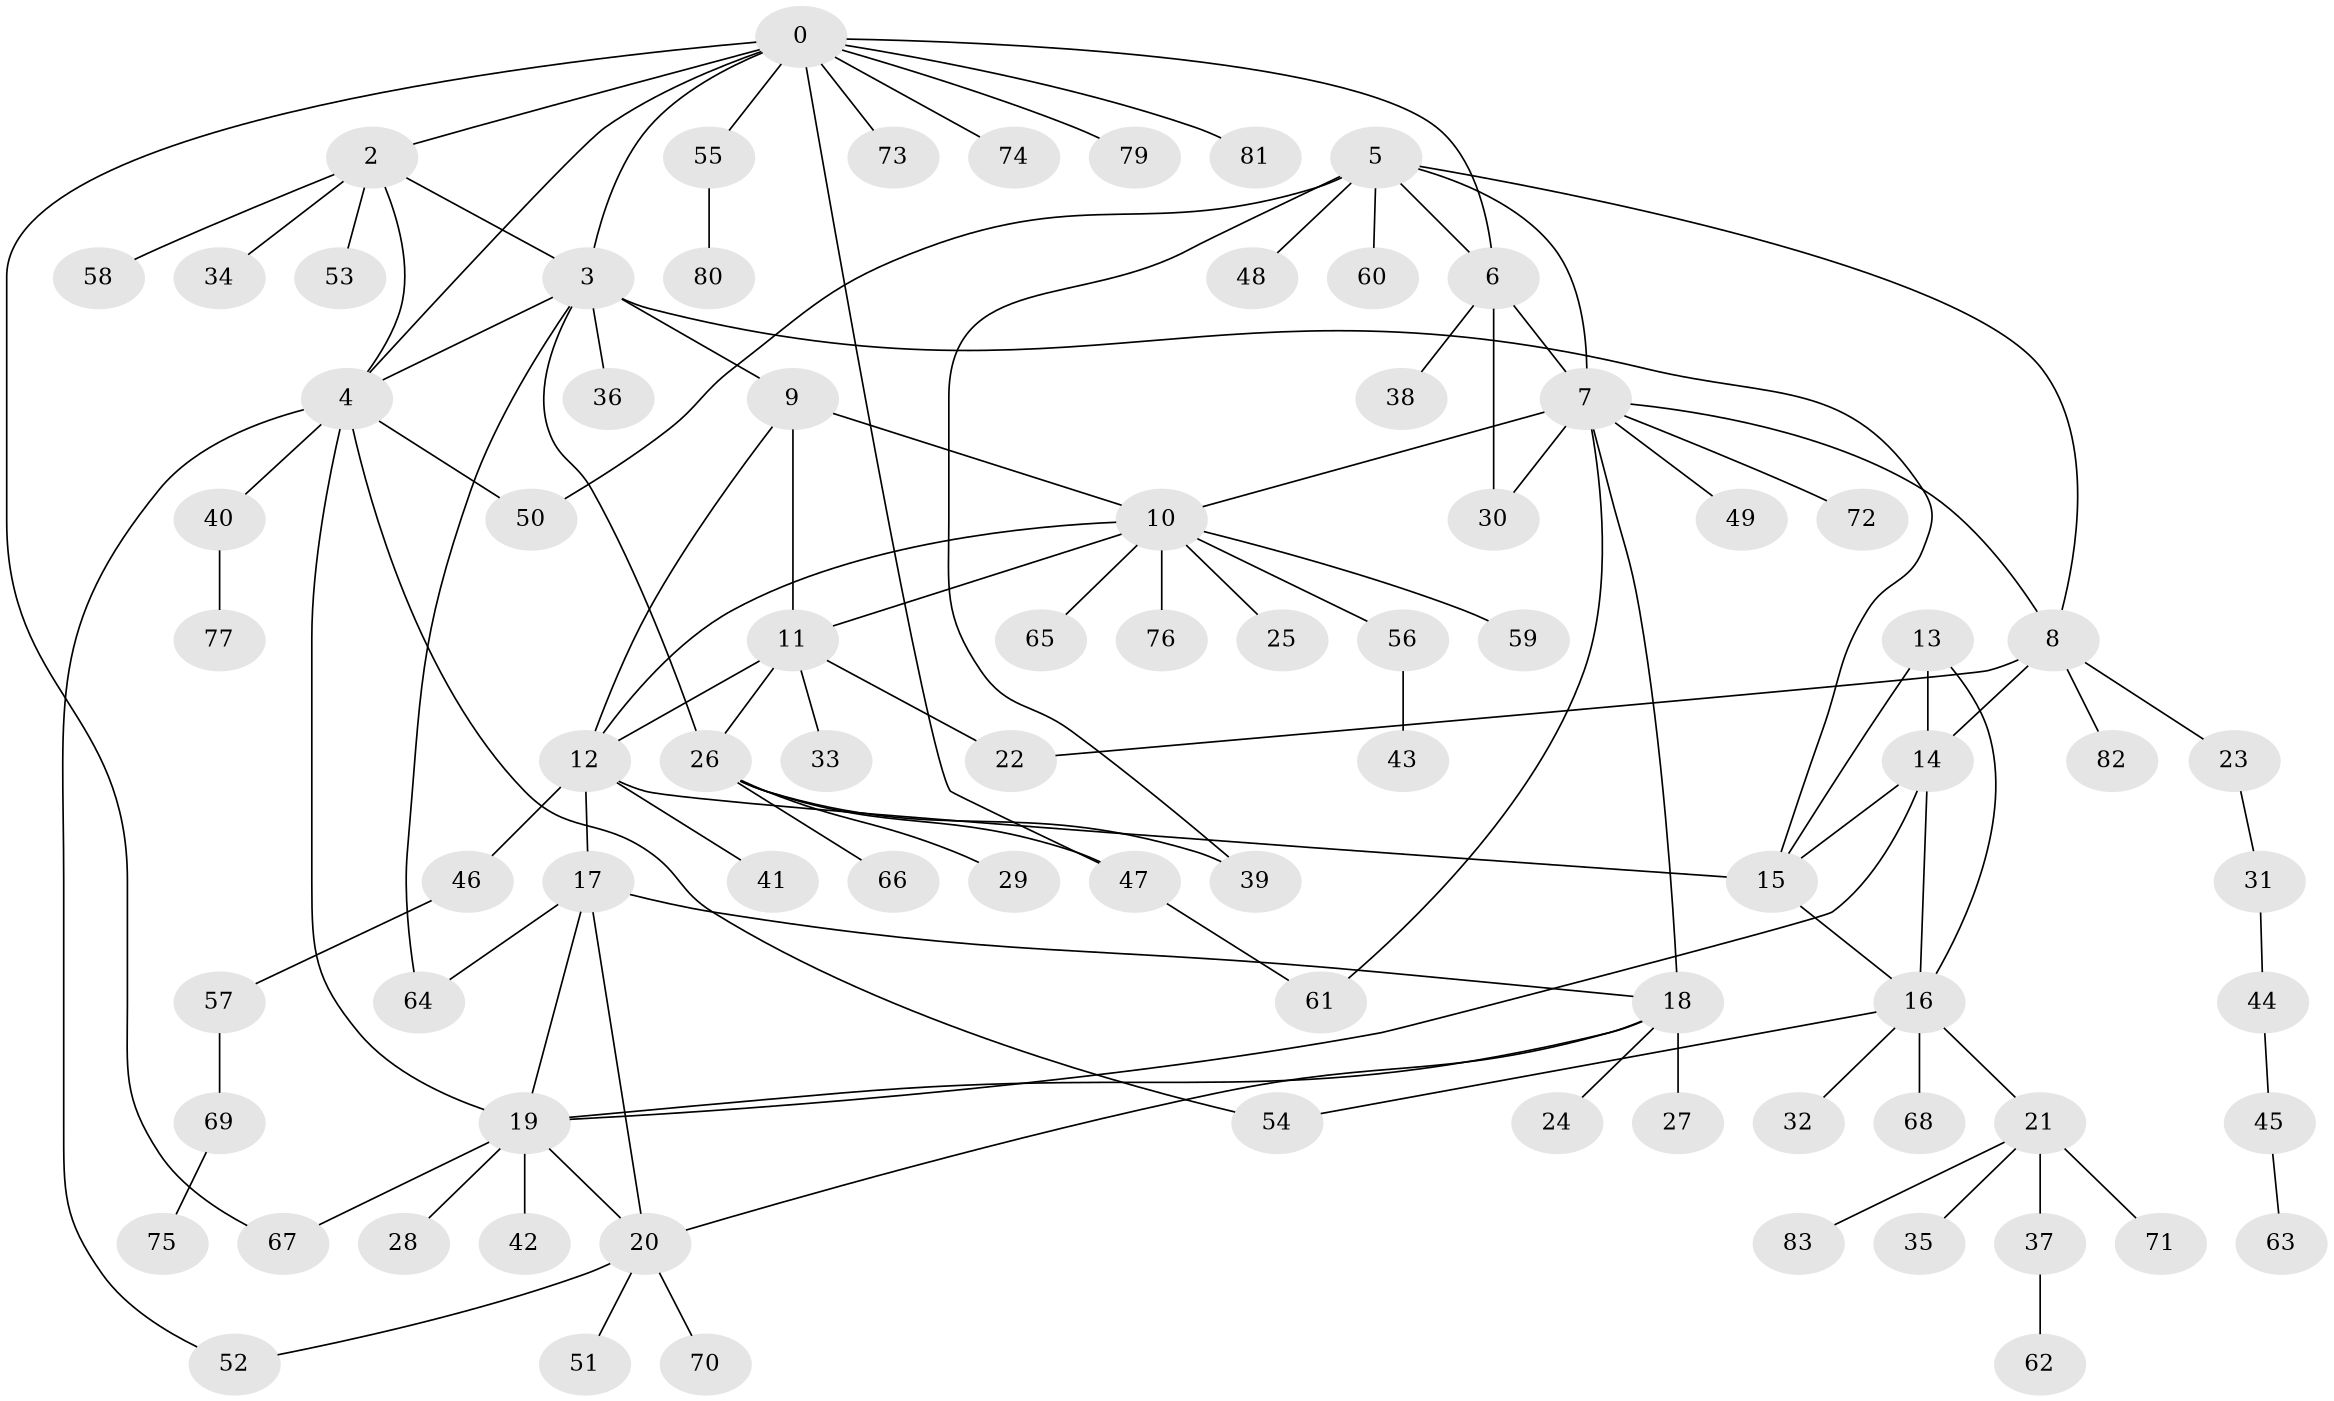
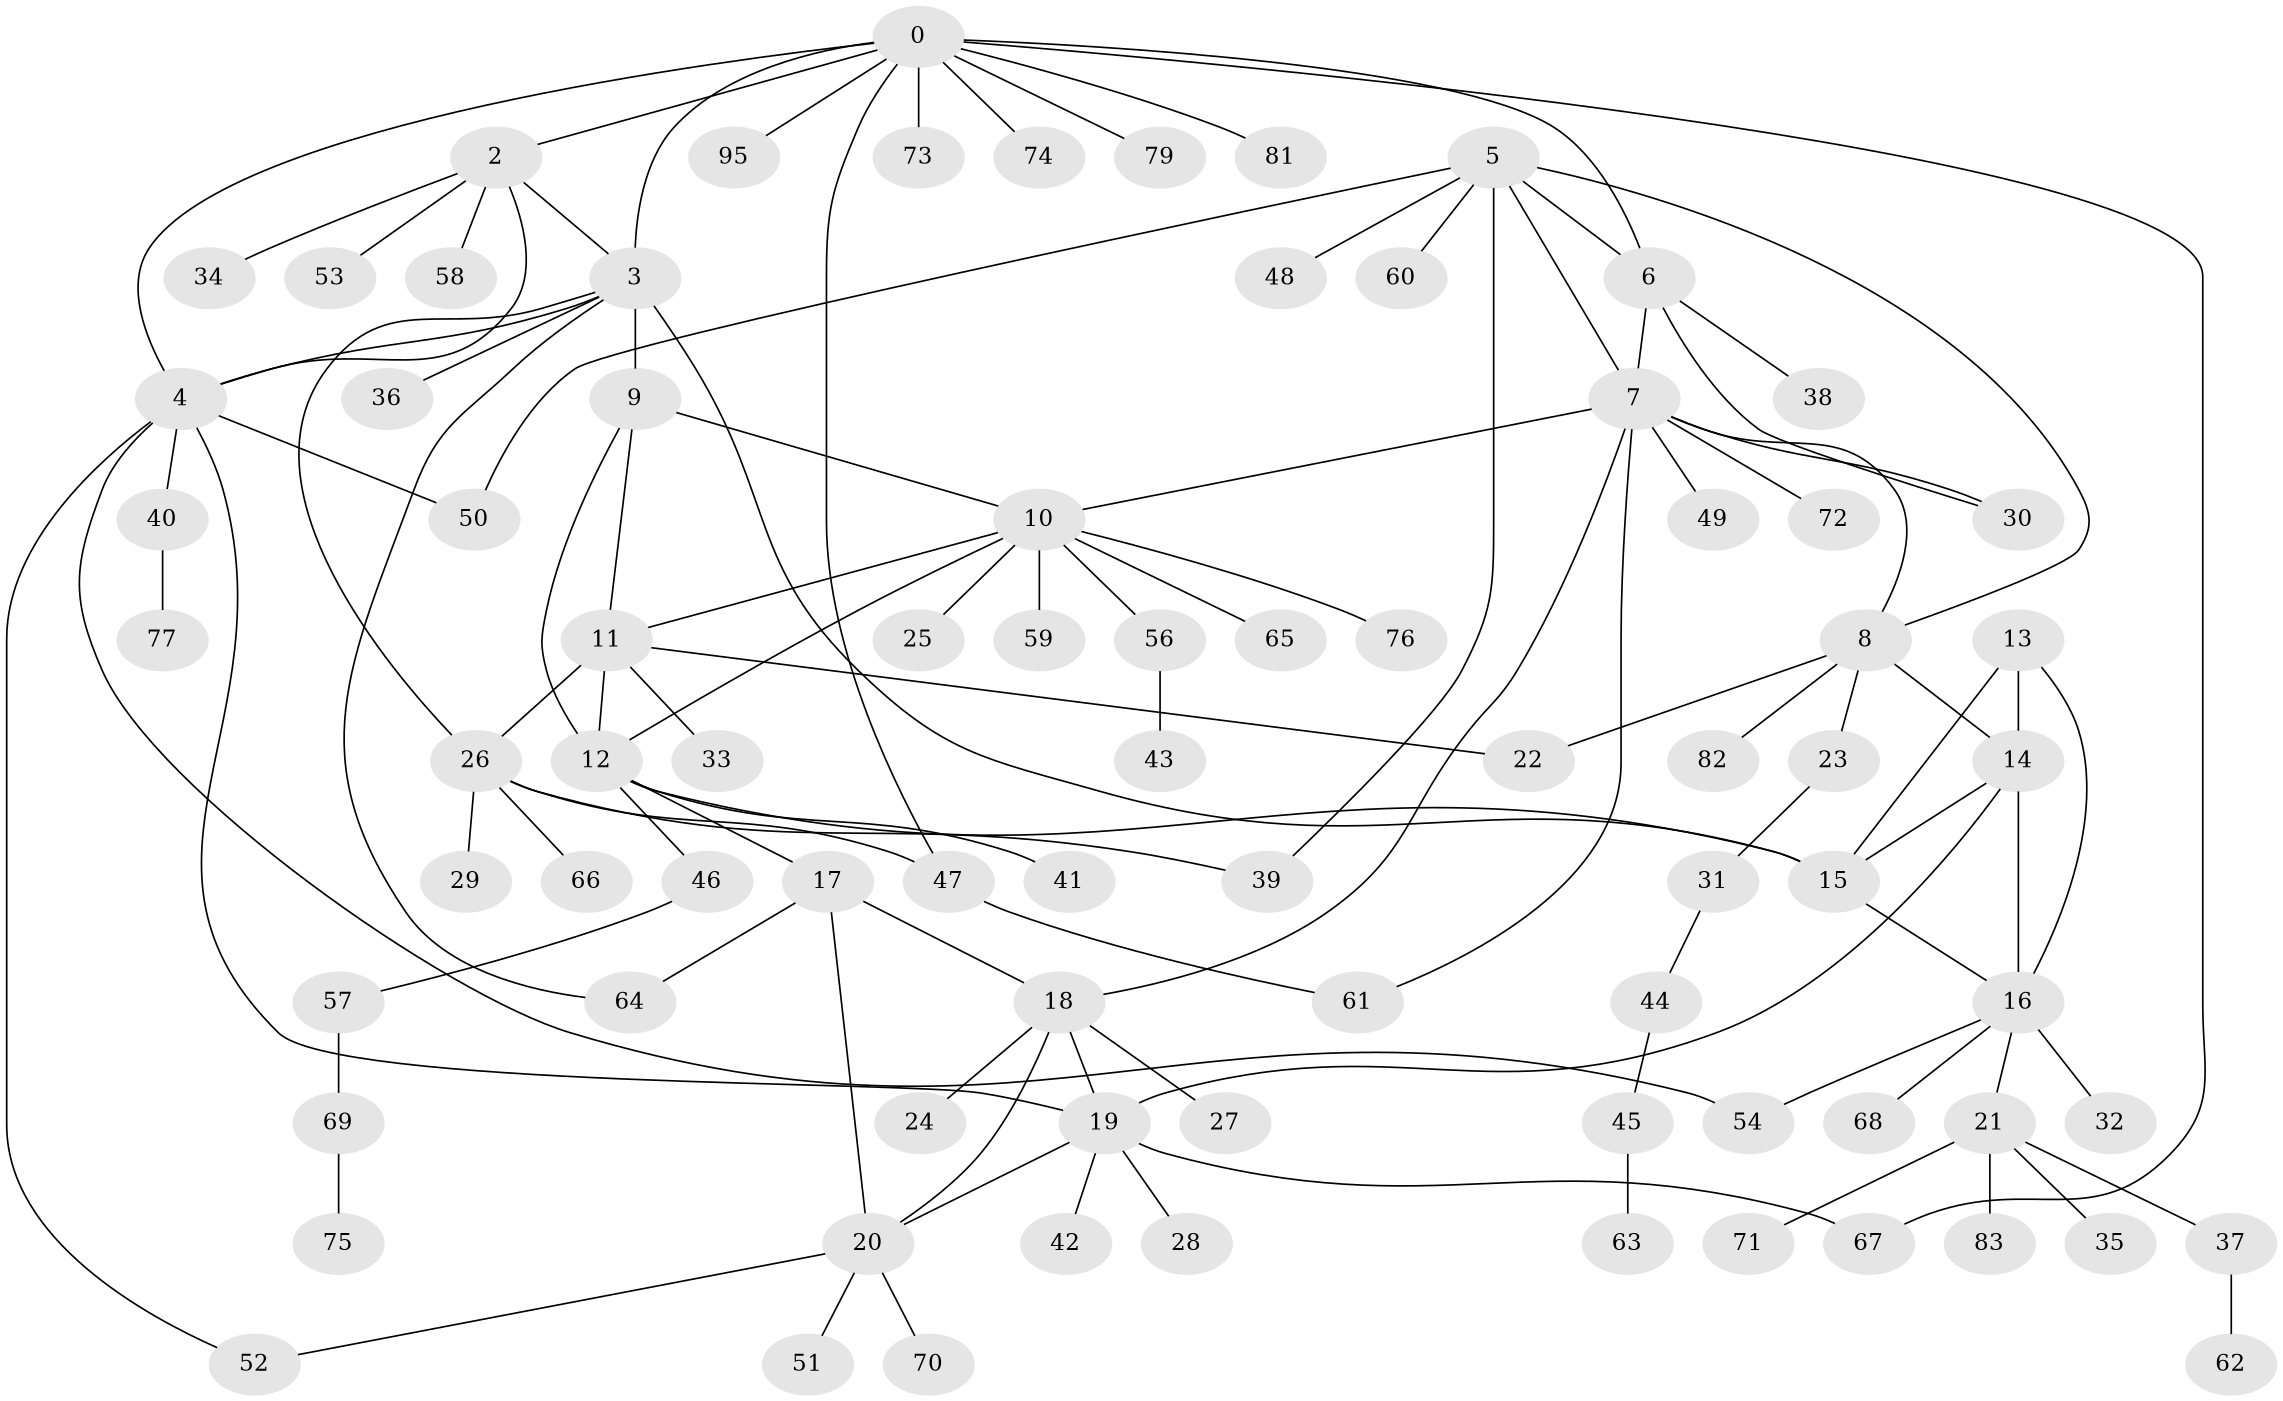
(709, 158) -> (734, 158)
(709, 278) -> none
(557, 1003) -> none
